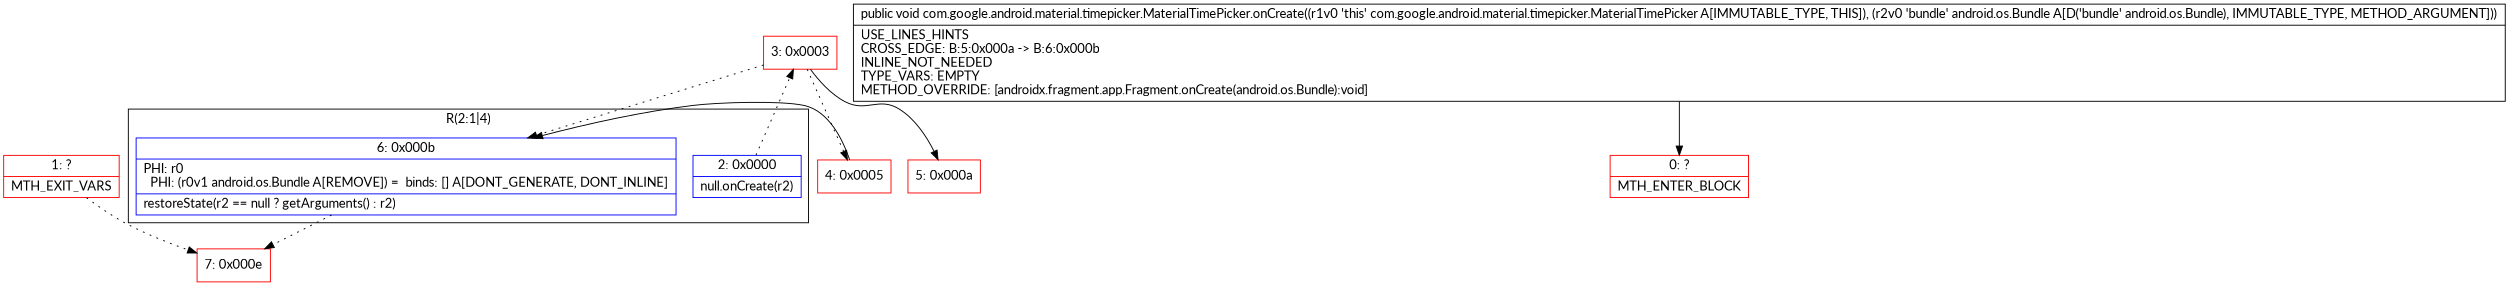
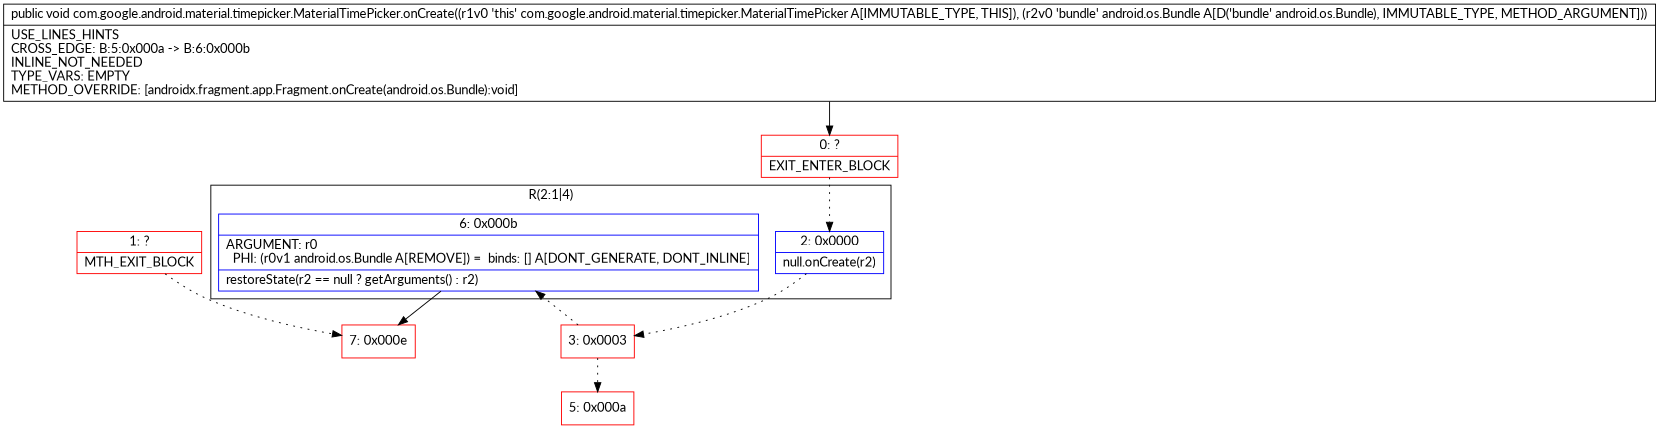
(876, 104) -> (598, 370)
(165, 169) -> (274, 245)
(854, 176) -> none
(61, 187) -> (139, 263)
(1679, 187) -> (830, 166)
none -> (830, 200)
(302, 230) -> (423, 305)
